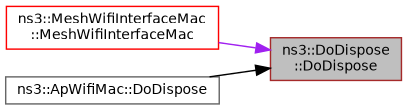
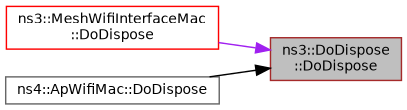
(112, 28) -> (112, 28)
(112, 90) -> (112, 90)
